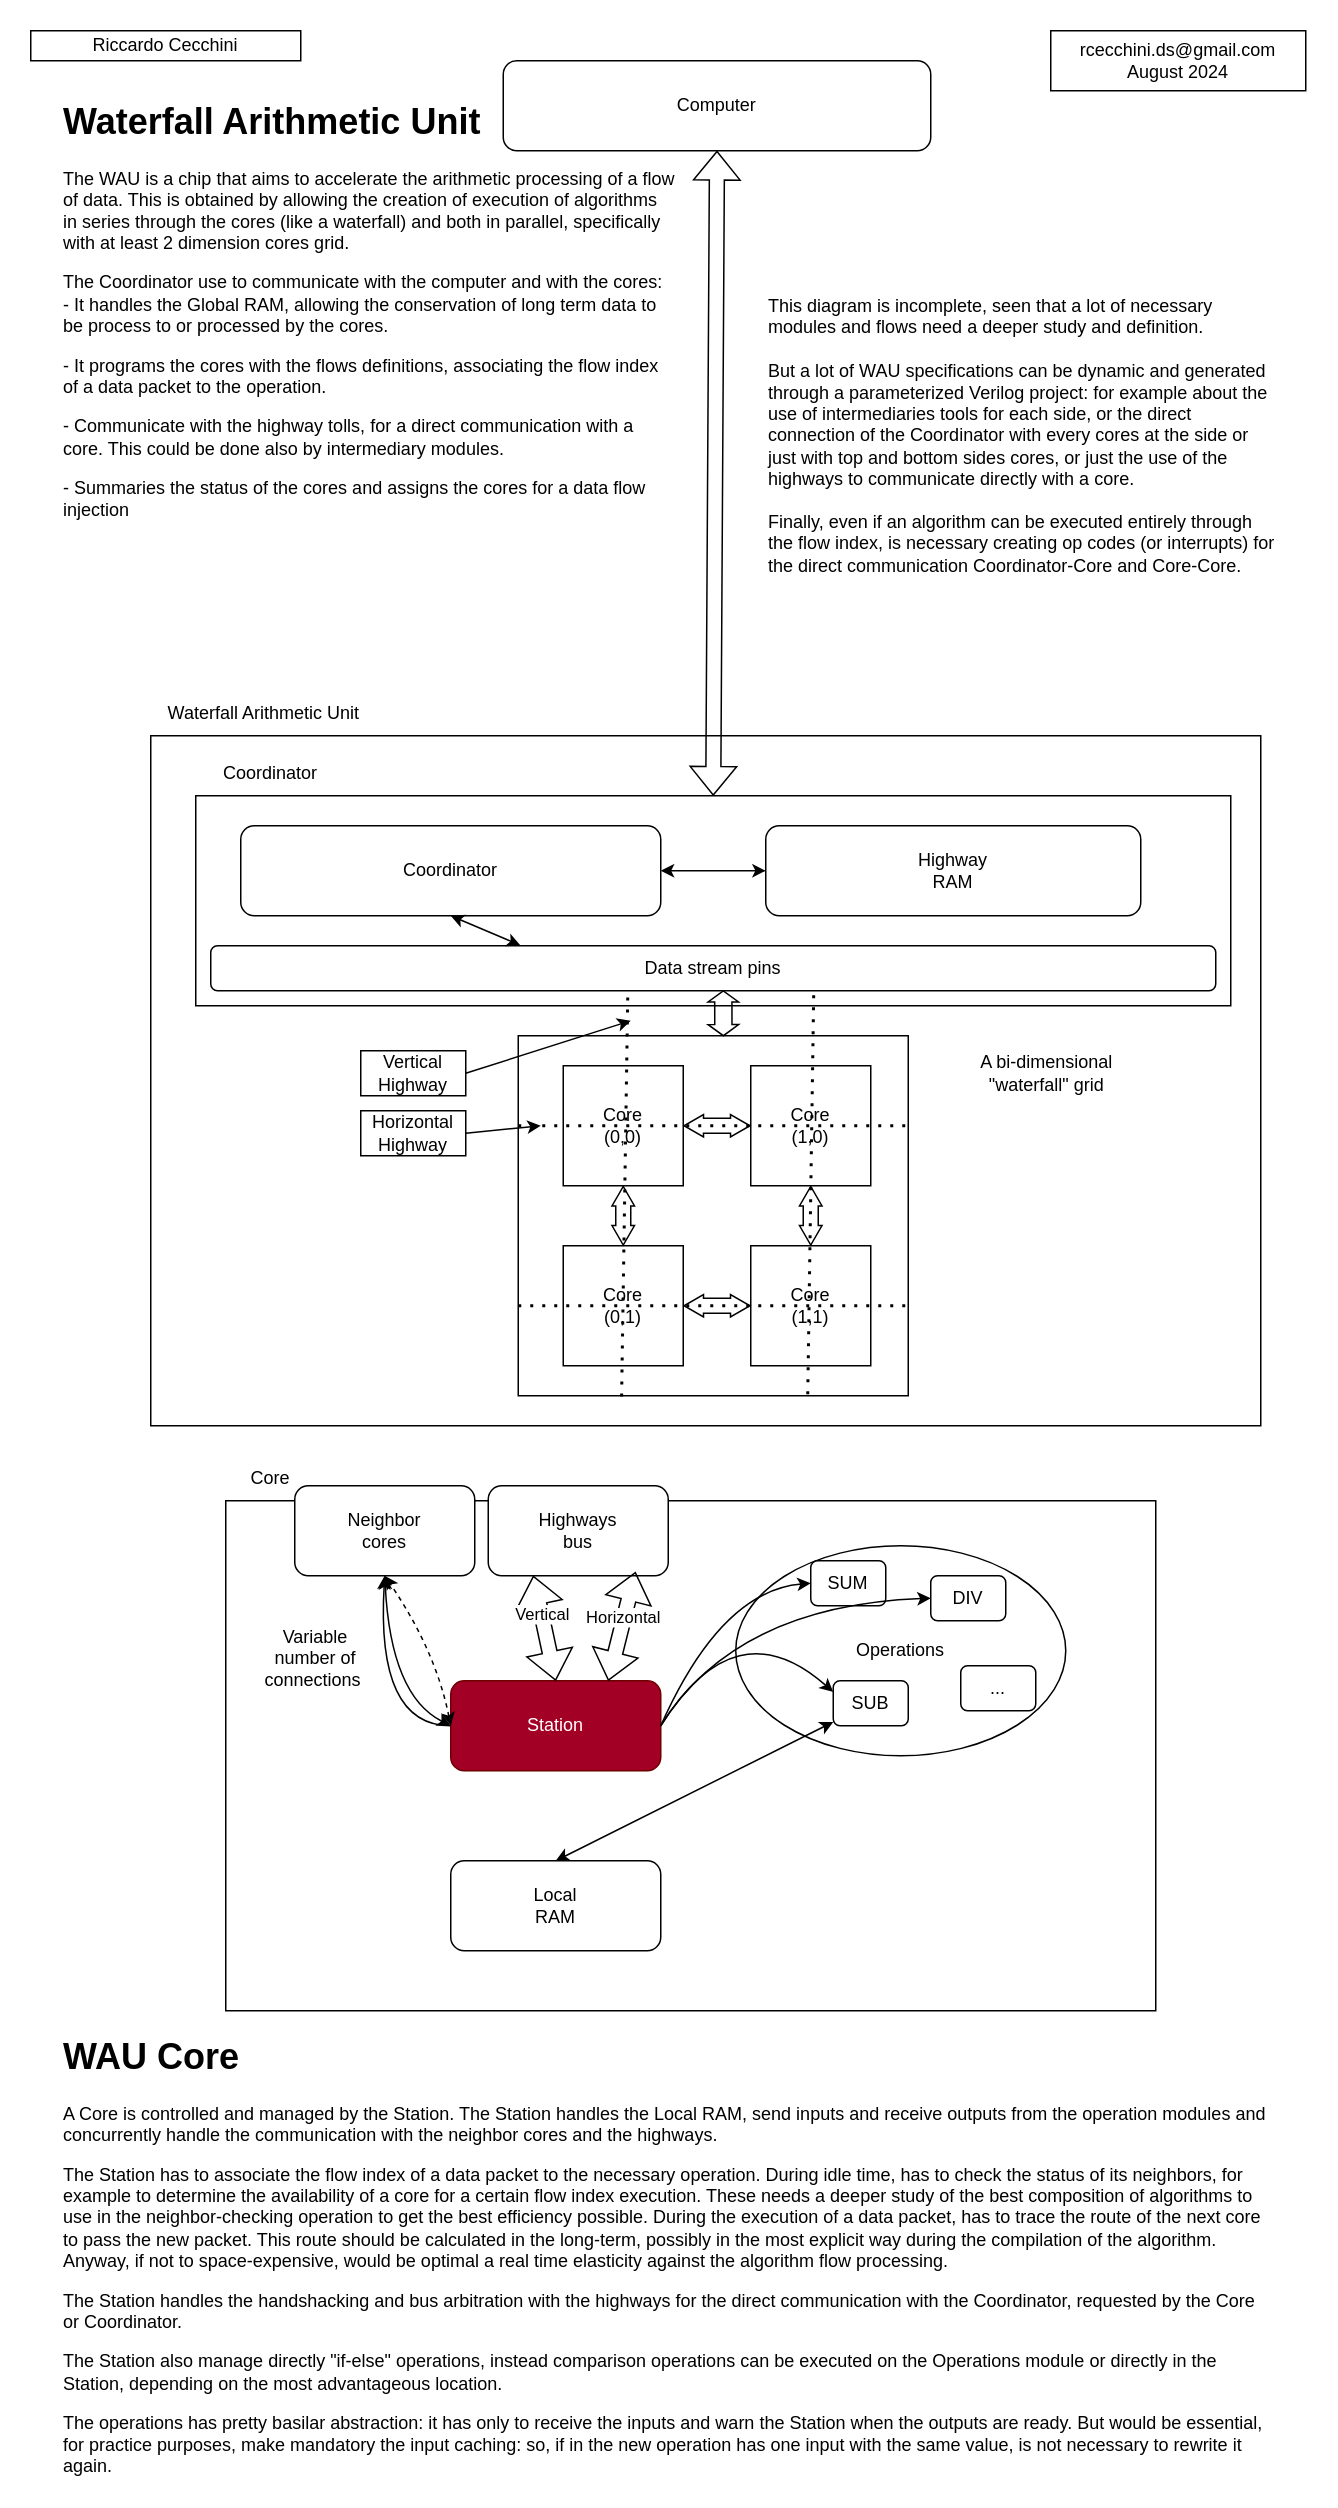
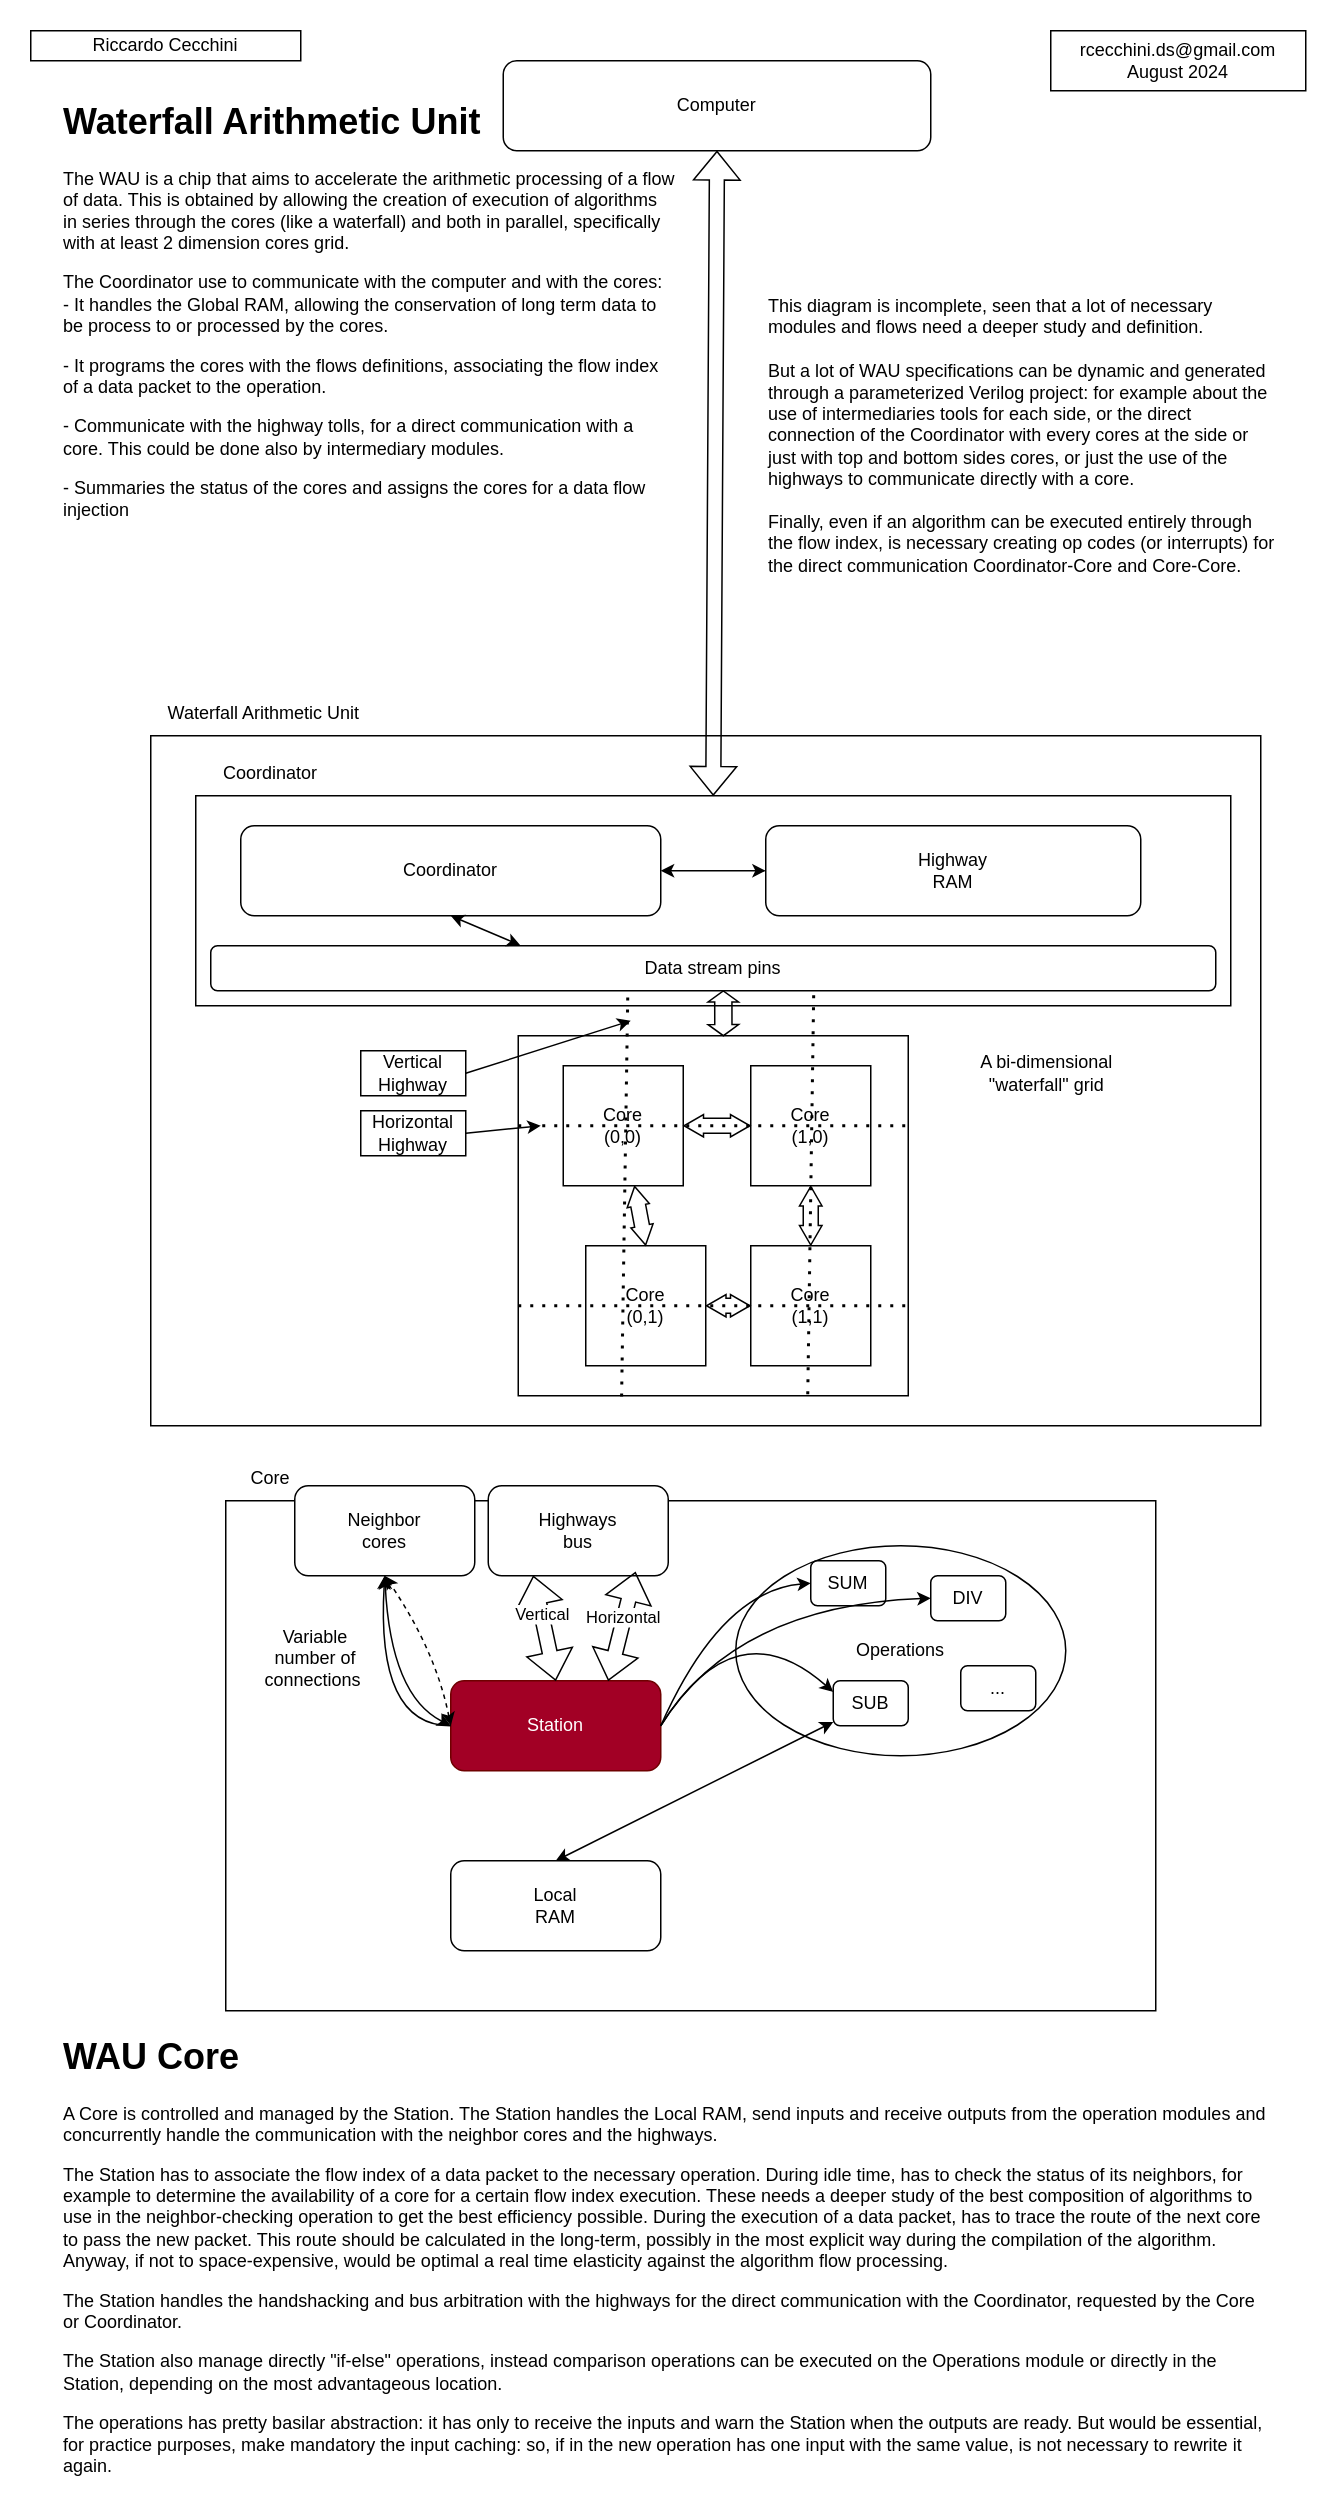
(623, 1306) -> (646, 1306)
